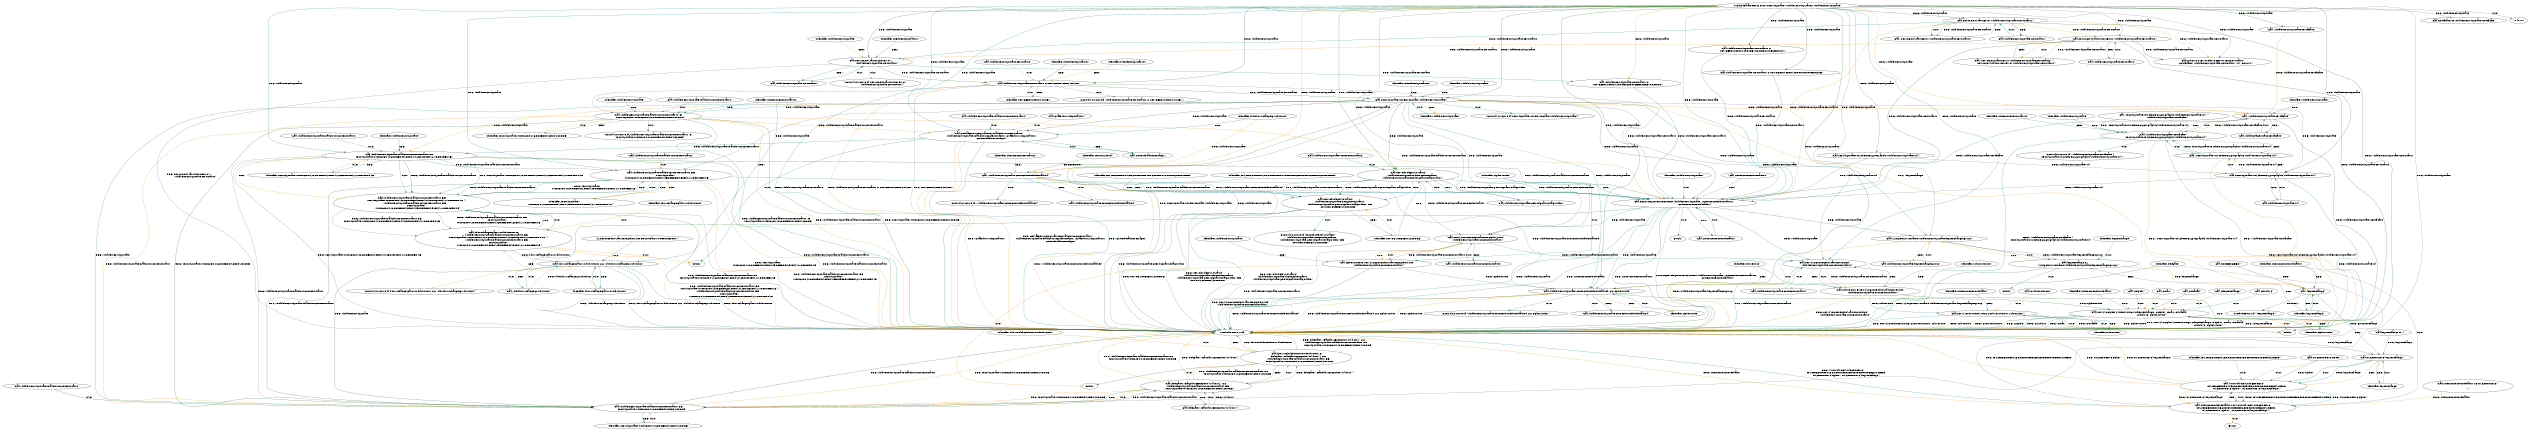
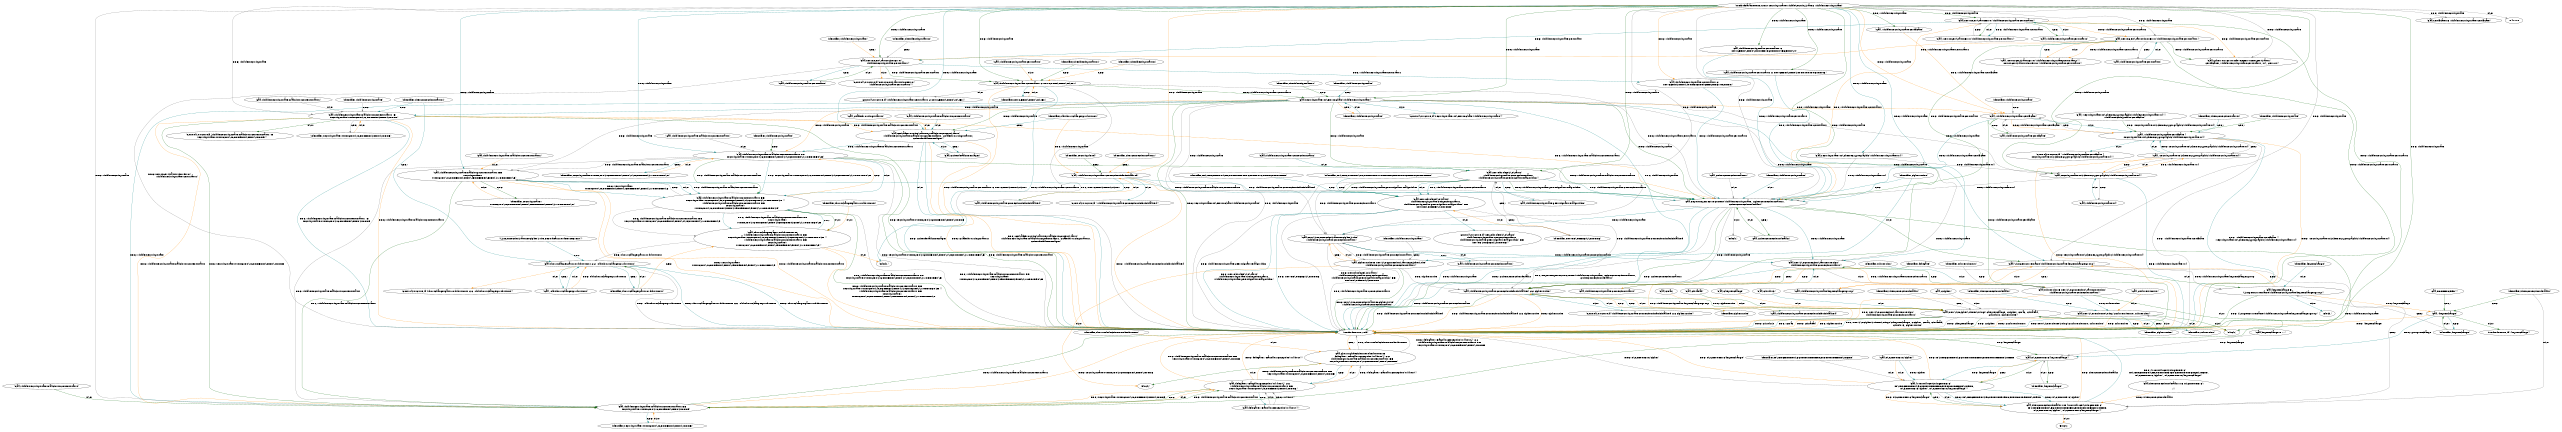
(2260, 136) -> (2023, 136)
(1073, 165) -> (1096, 165)
(1895, 181) -> (1903, 330)
(2293, 303) -> (2491, 324)
